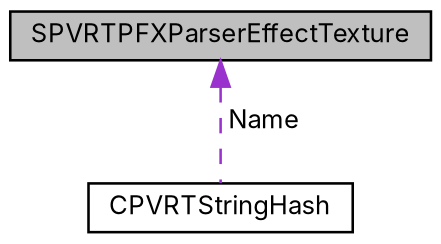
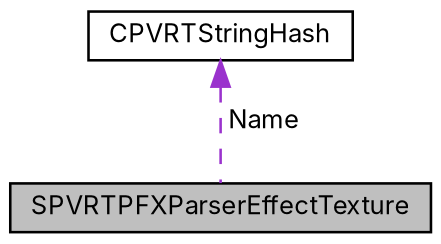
(221, 135) -> (221, 135)
